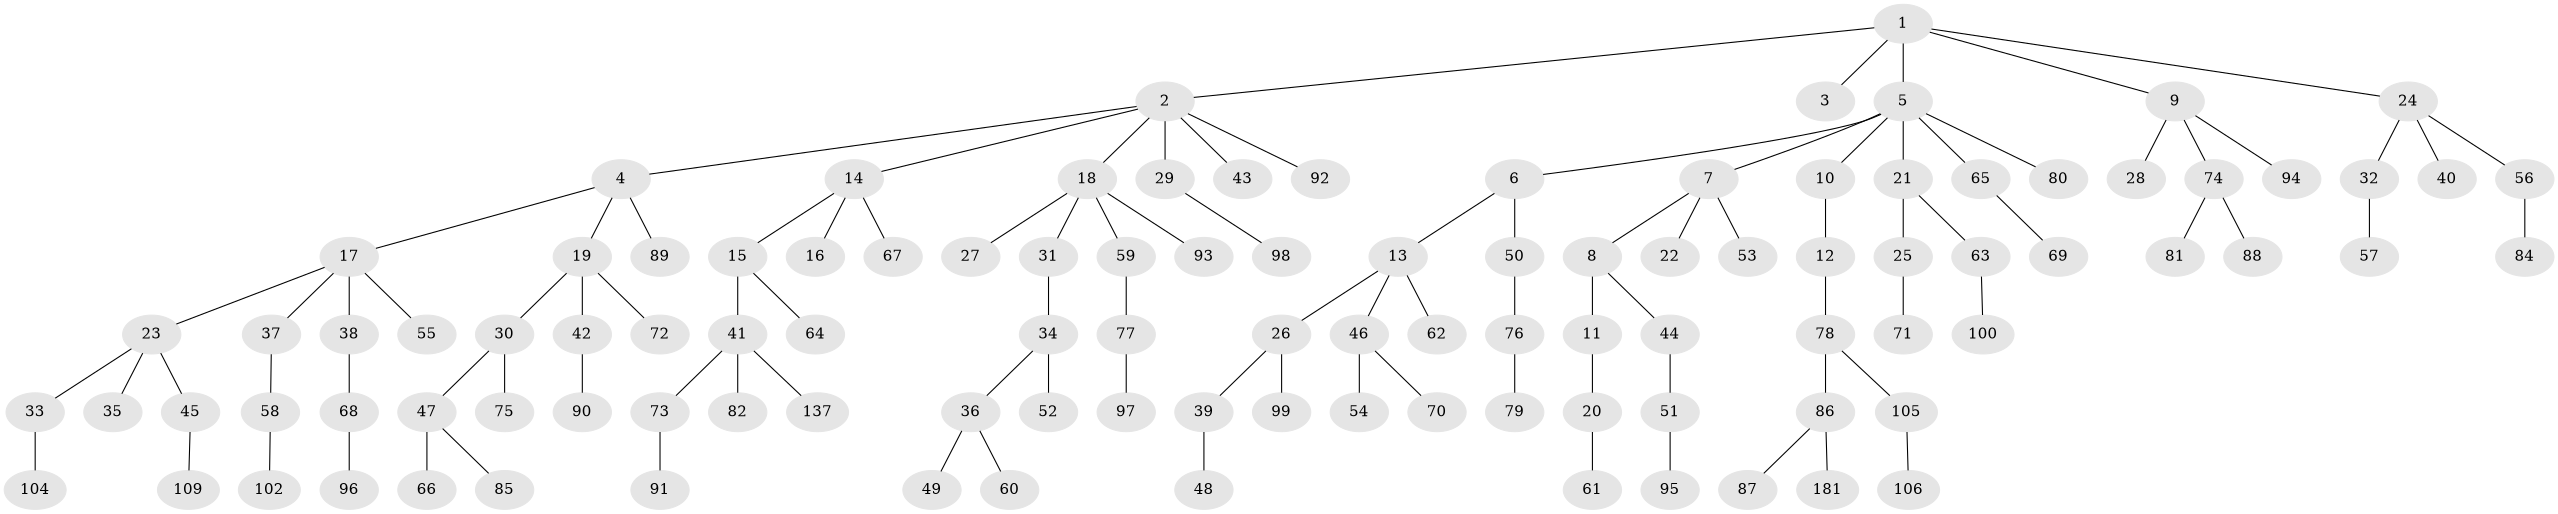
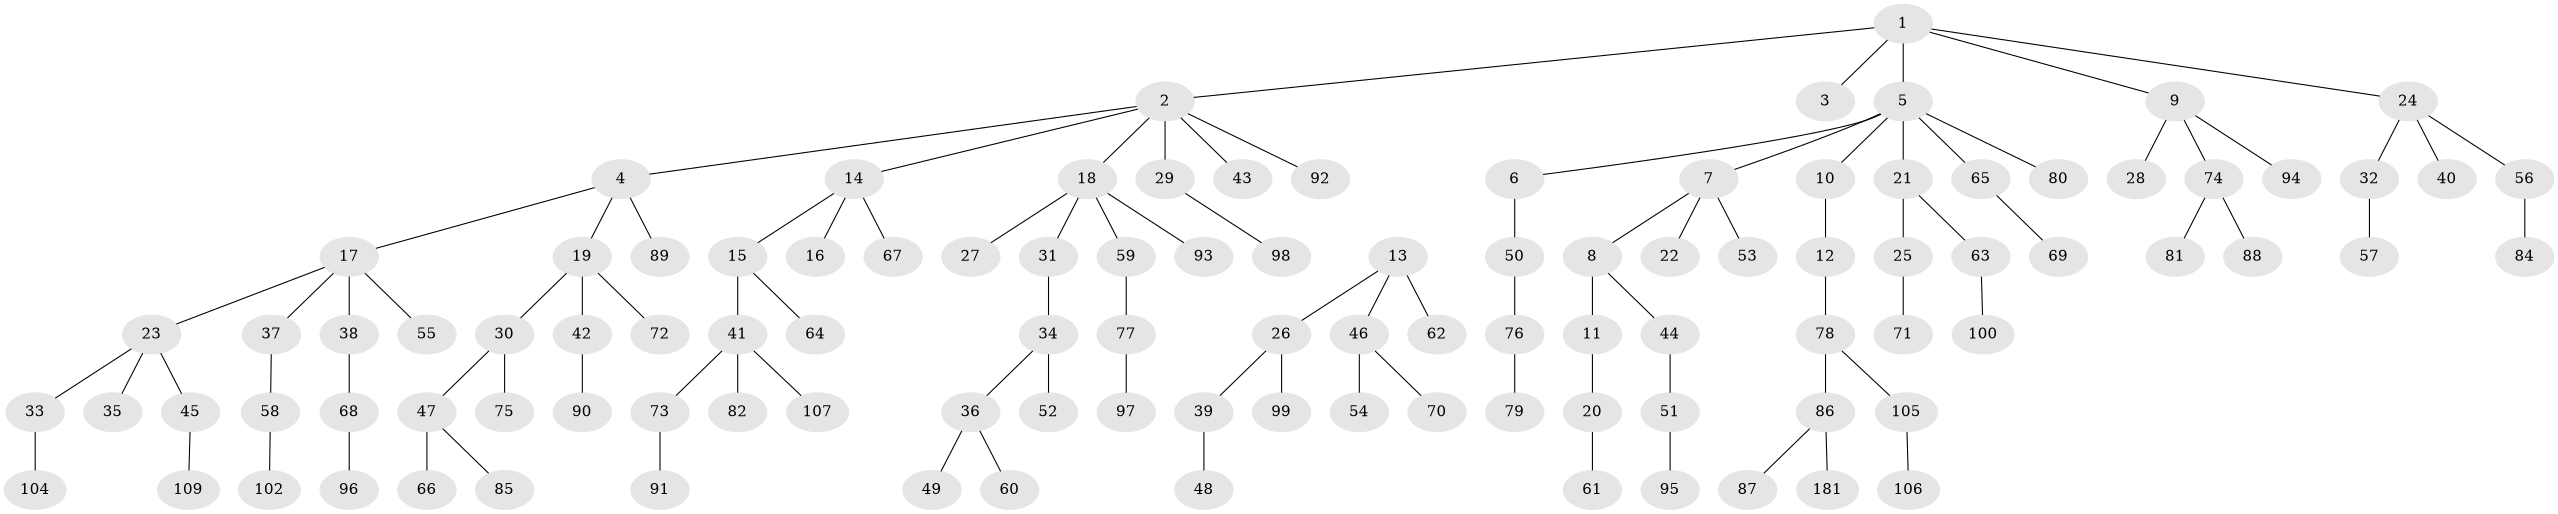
(1456, 218) -> none
(818, 412) -> (818, 412)
